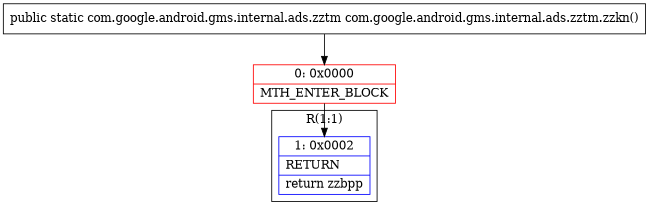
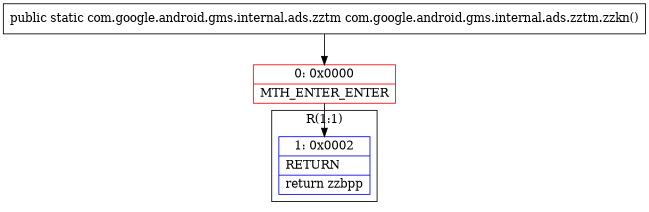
(324, 93) -> (324, 93)
